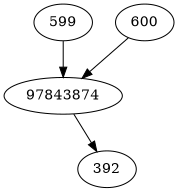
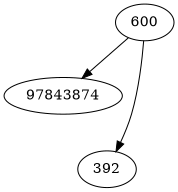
(63, 22) -> none
(83, 129) -> (137, 93)
